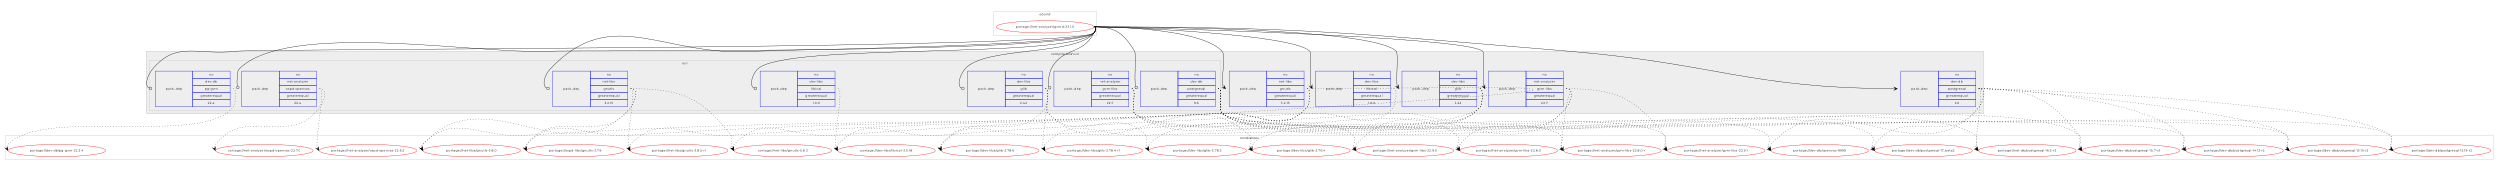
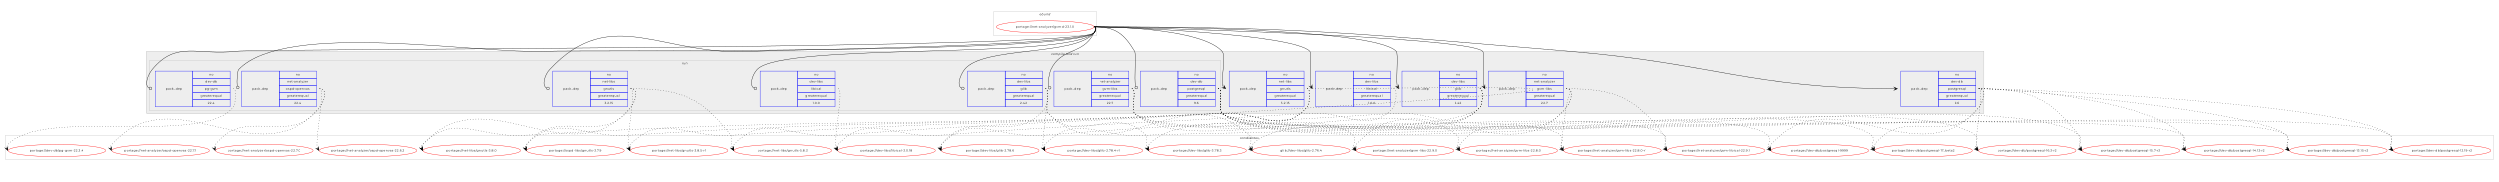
none -> (161, 151)
(1301, 151) -> (1301, 151)
(1716, 151) -> (1716, 151)
(1820, 151) -> (1820, 151)
(2027, 151) -> (2027, 151)
